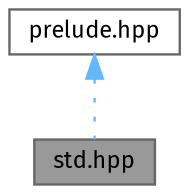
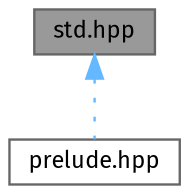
(95, 109) -> (95, 109)
